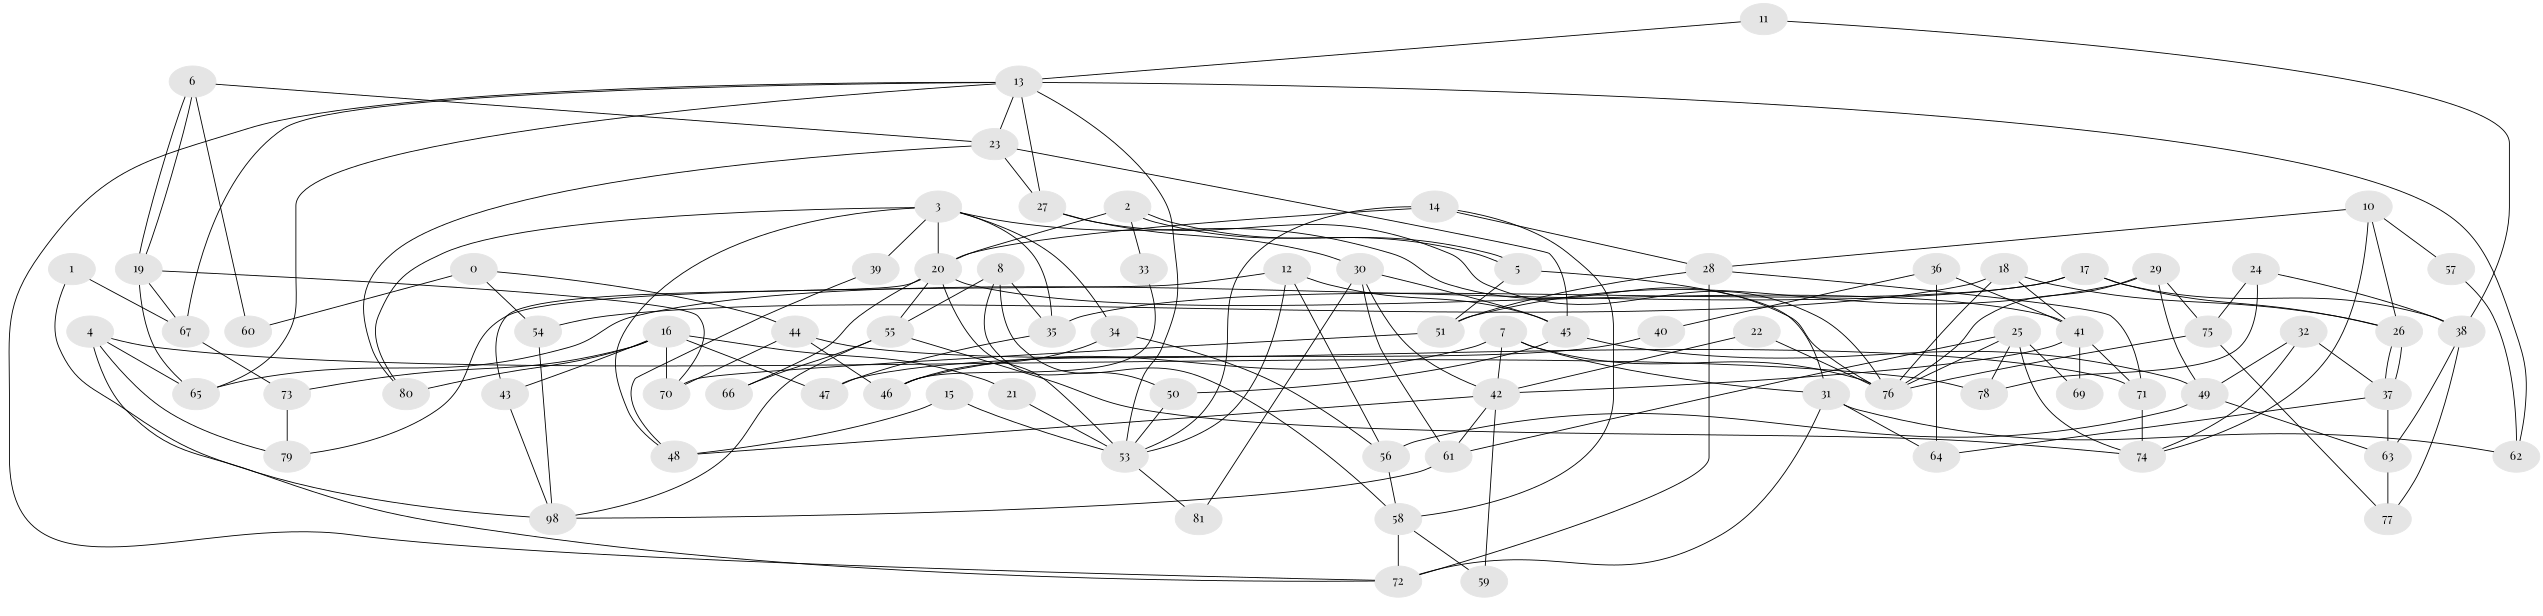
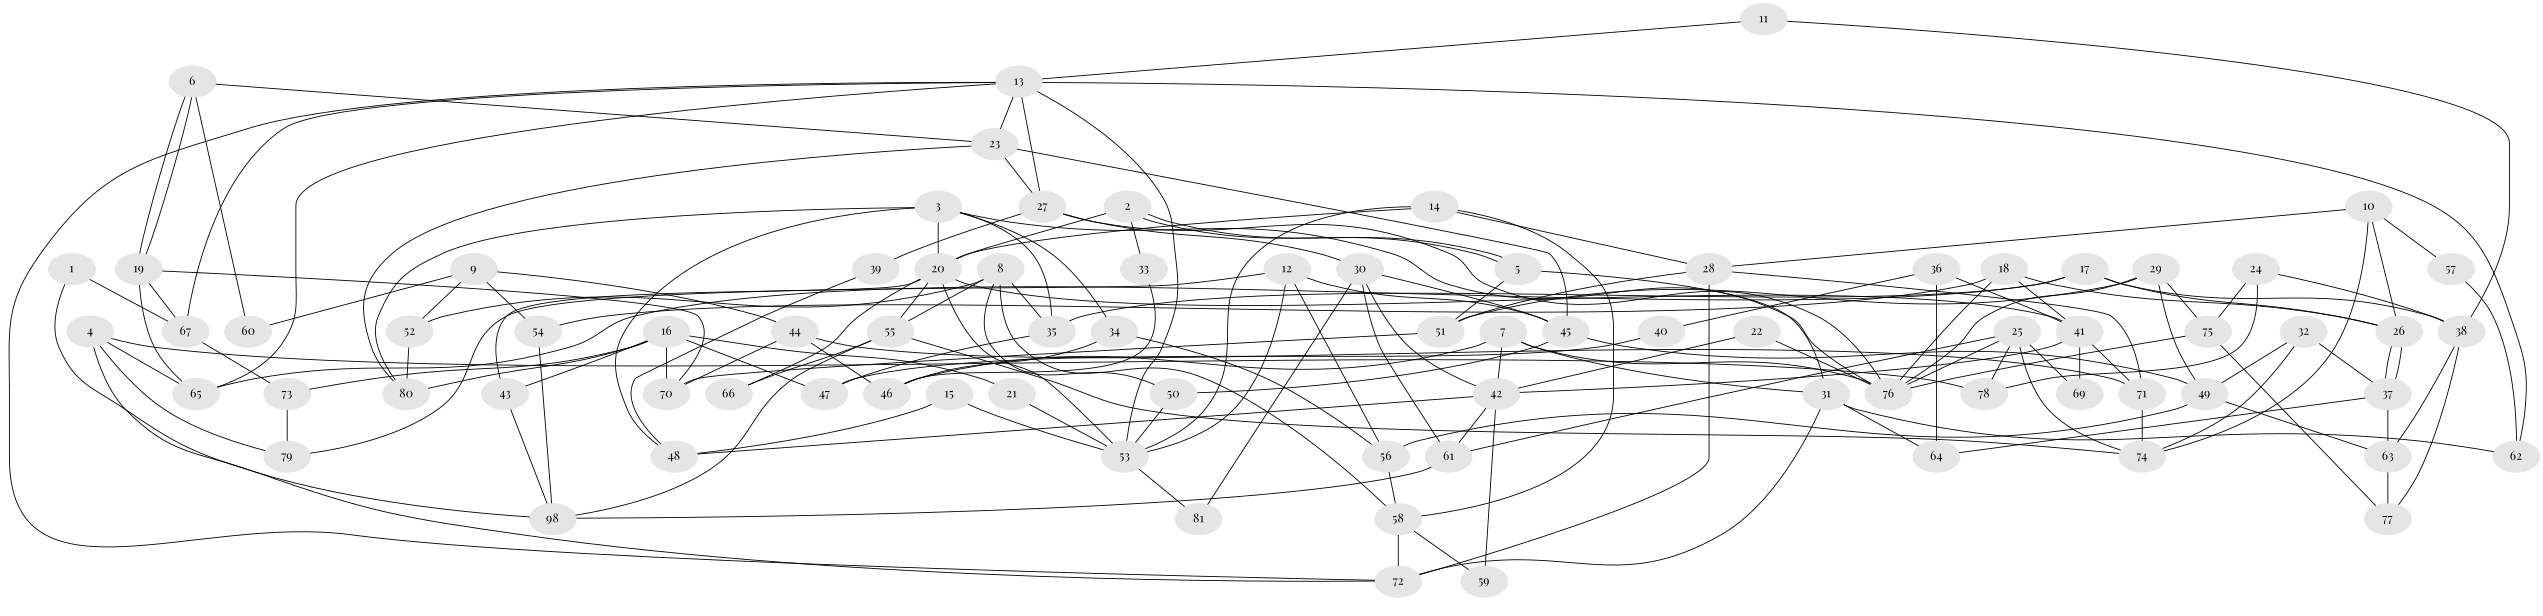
(907, 238) -> (957, 235)
(474, 269) -> (474, 269)
none -> (410, 332)
